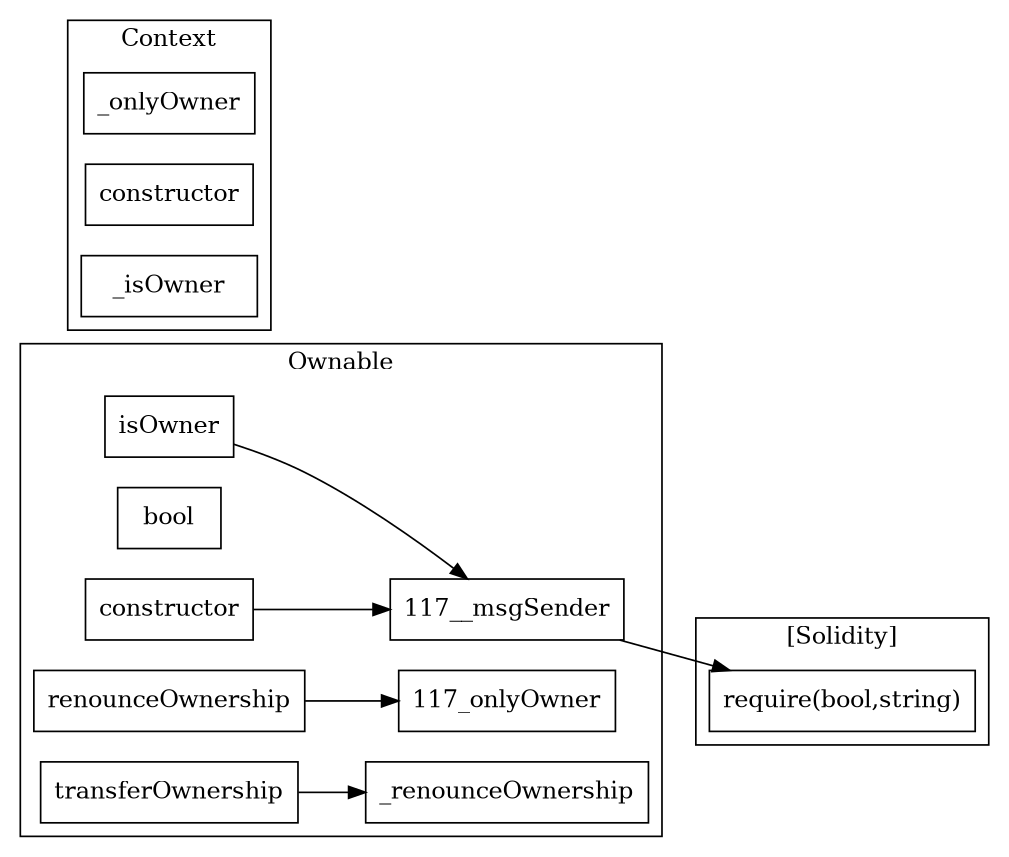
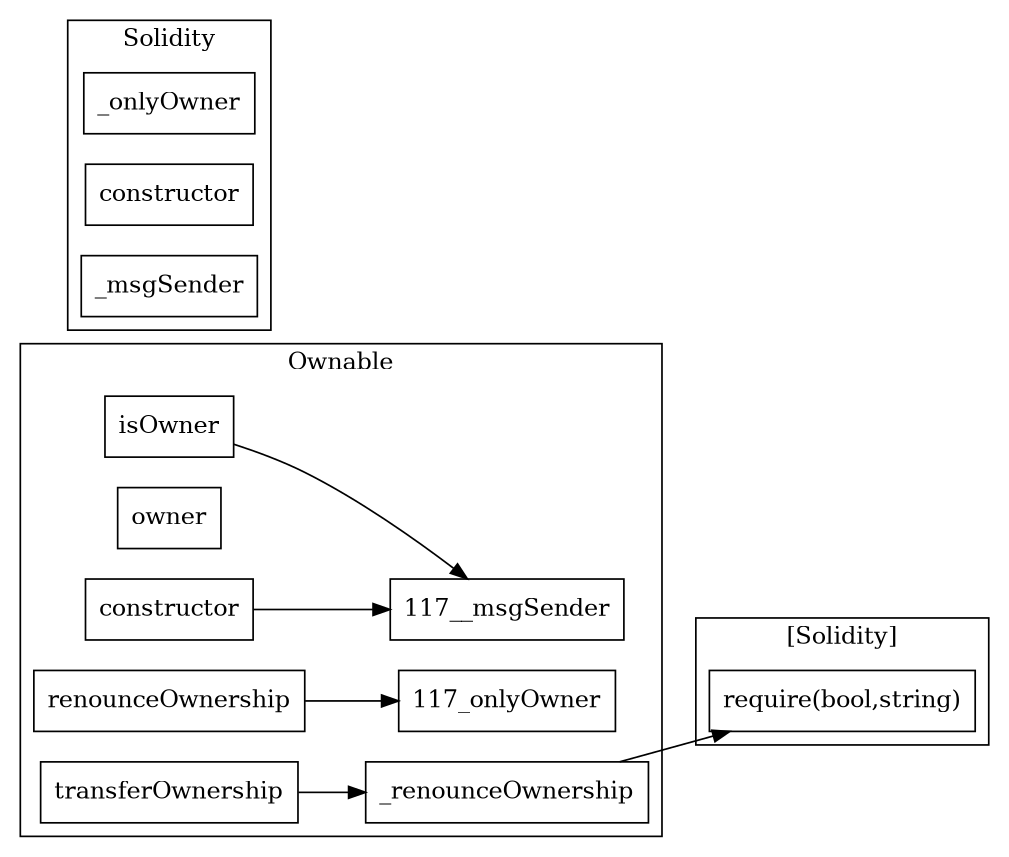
(169, 40) -> (169, 40)
(169, 286) -> (169, 286)
(169, 518) -> (169, 518)
(674, 655) -> (674, 747)
